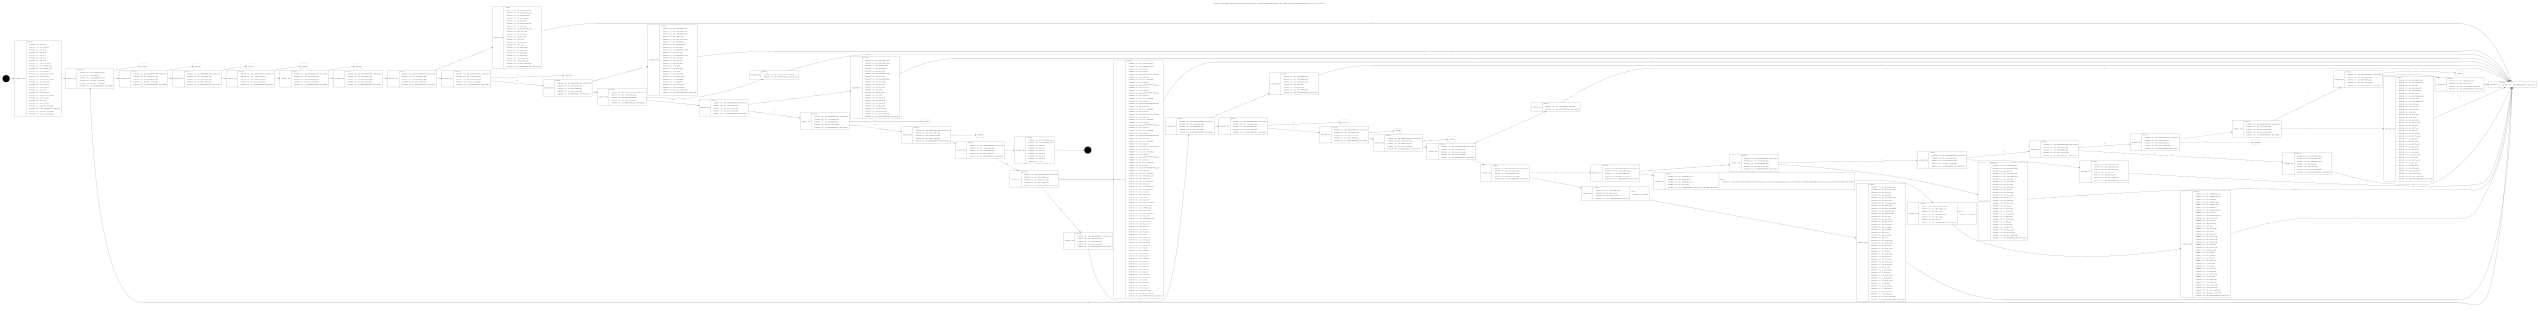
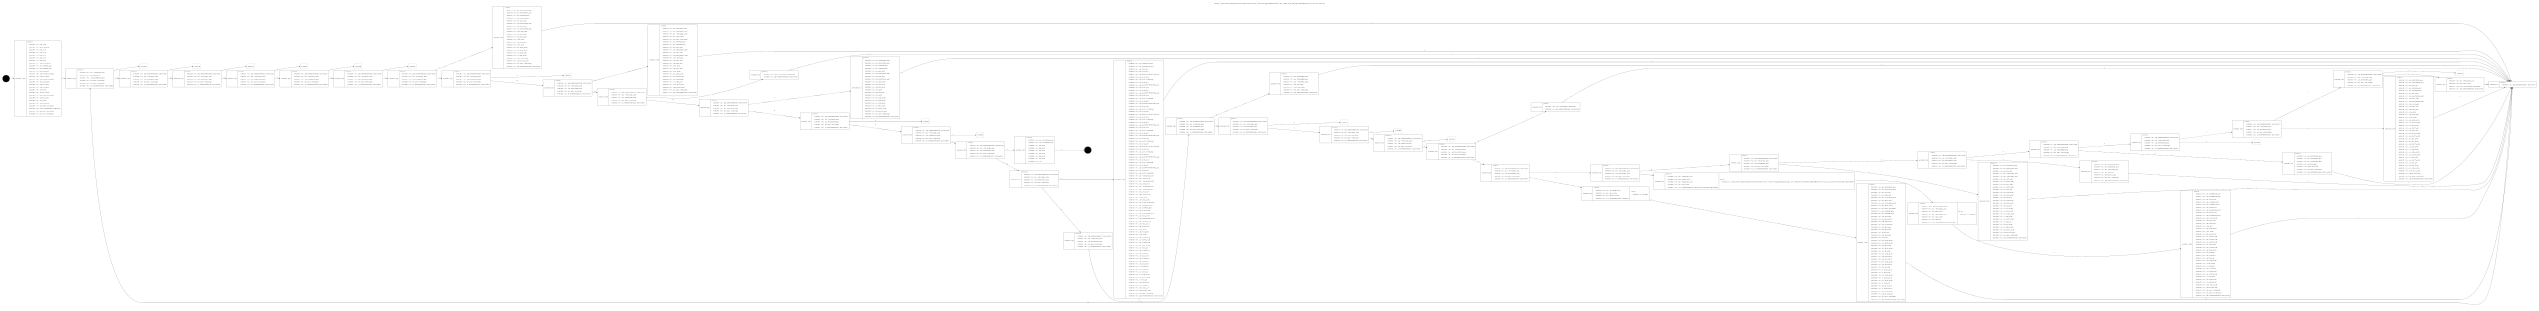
none -> (412, 66)
